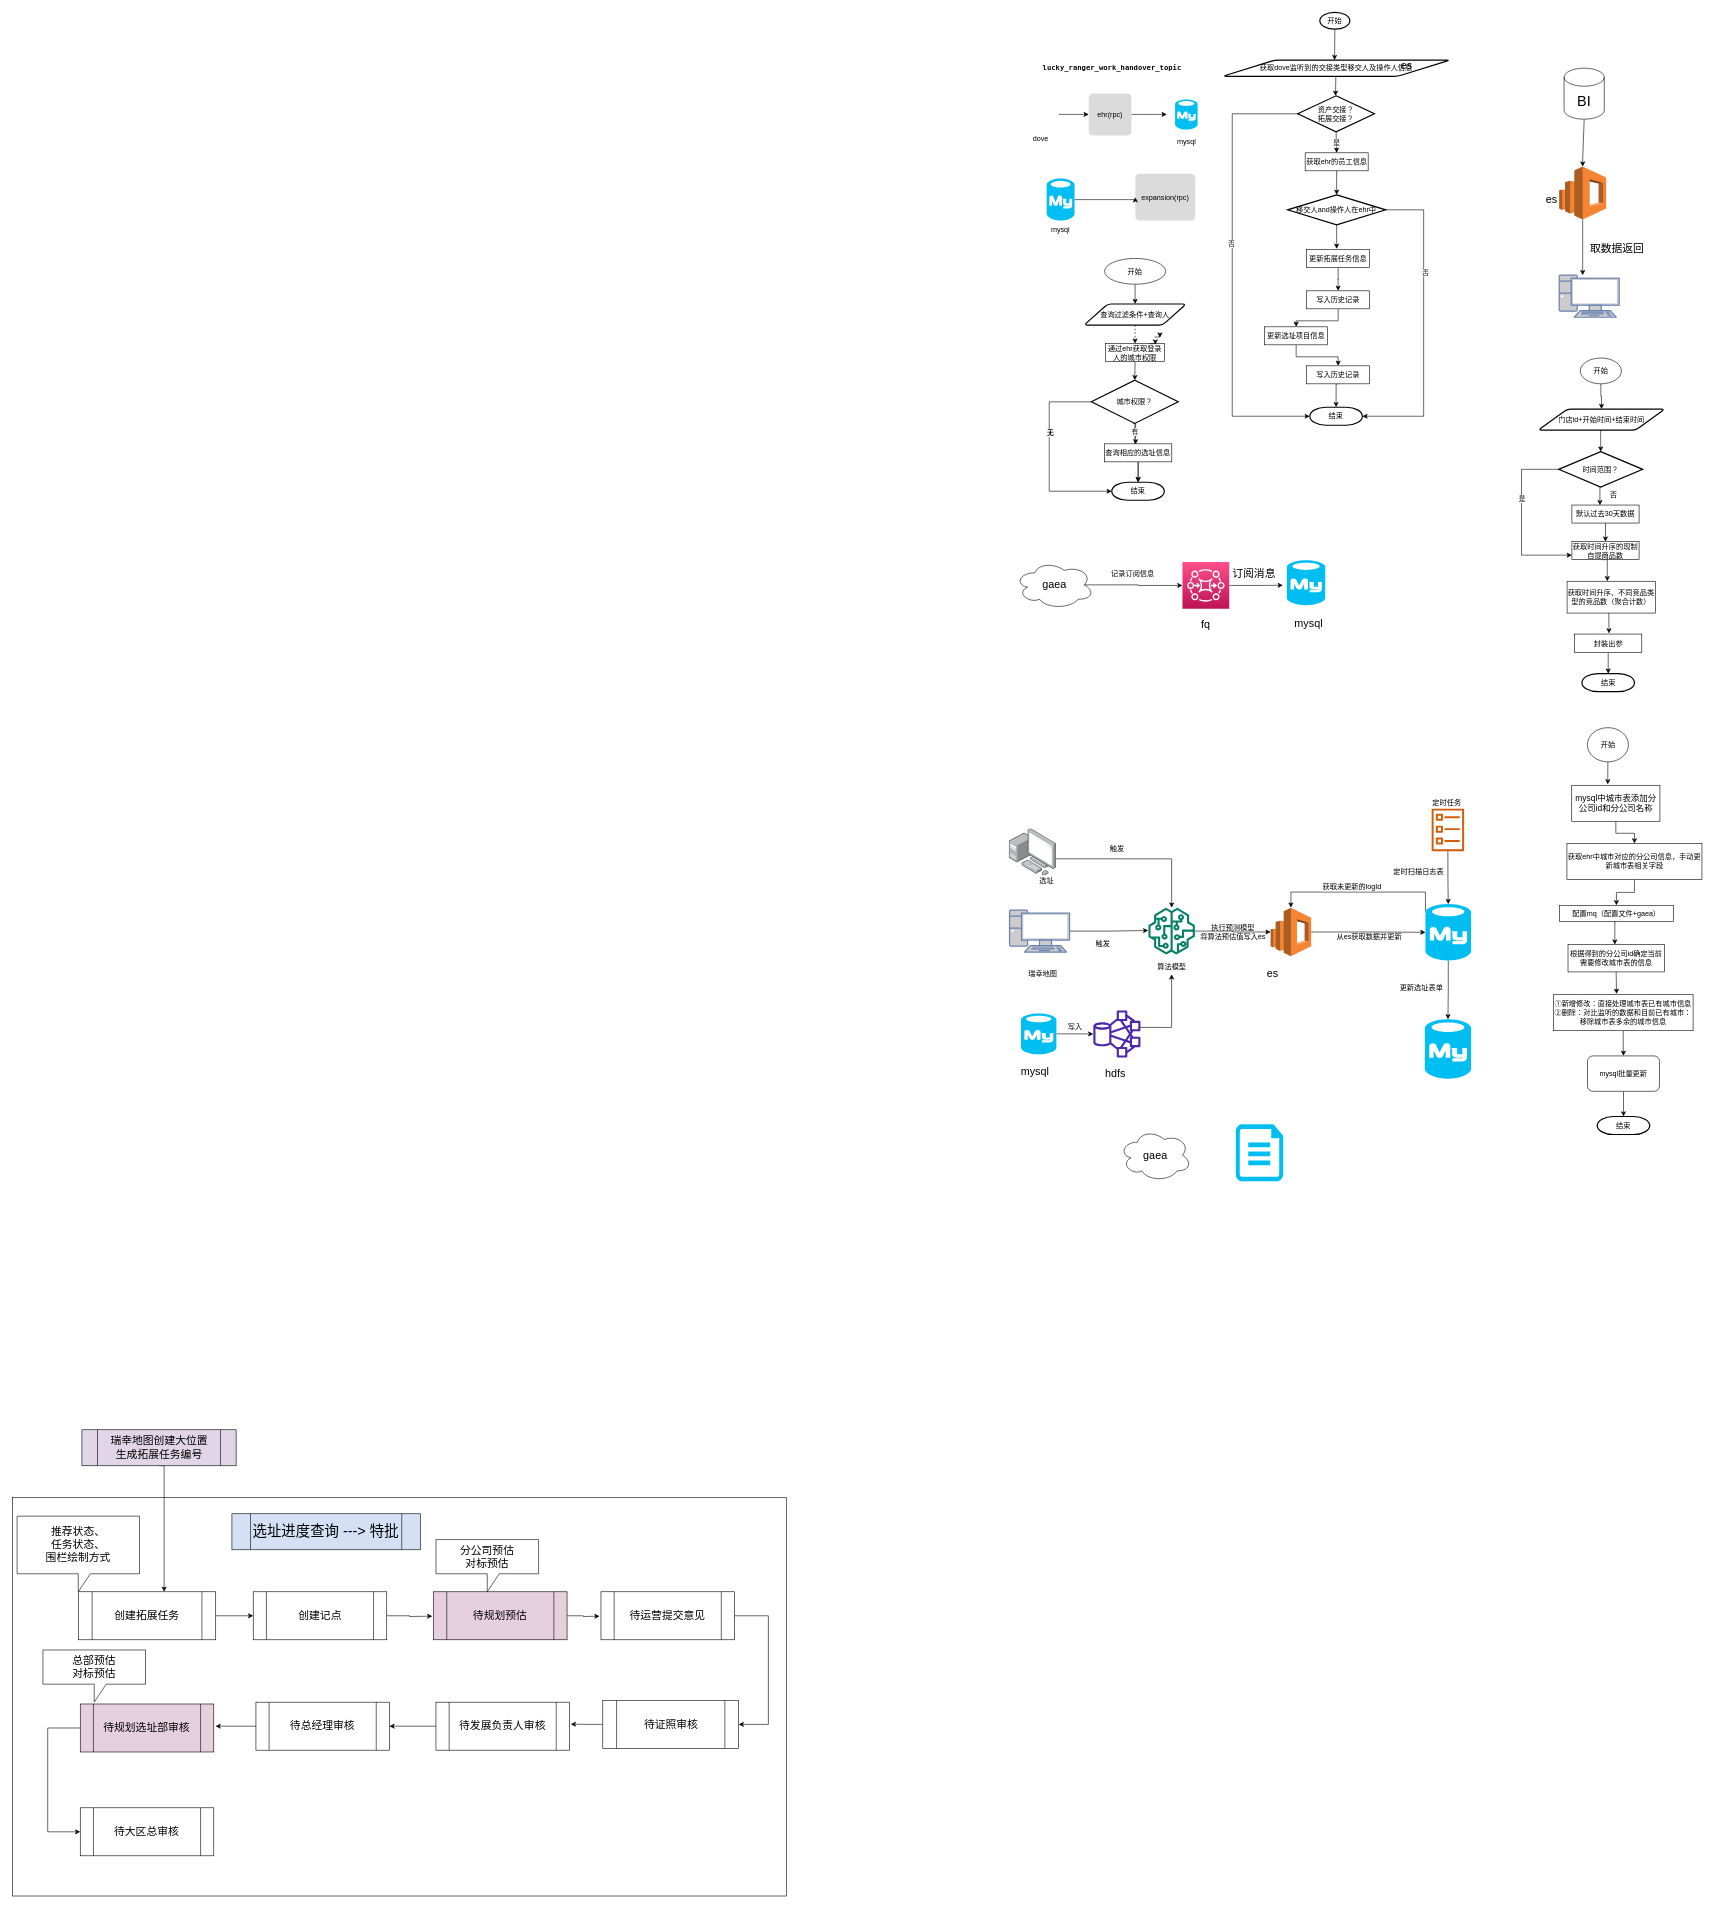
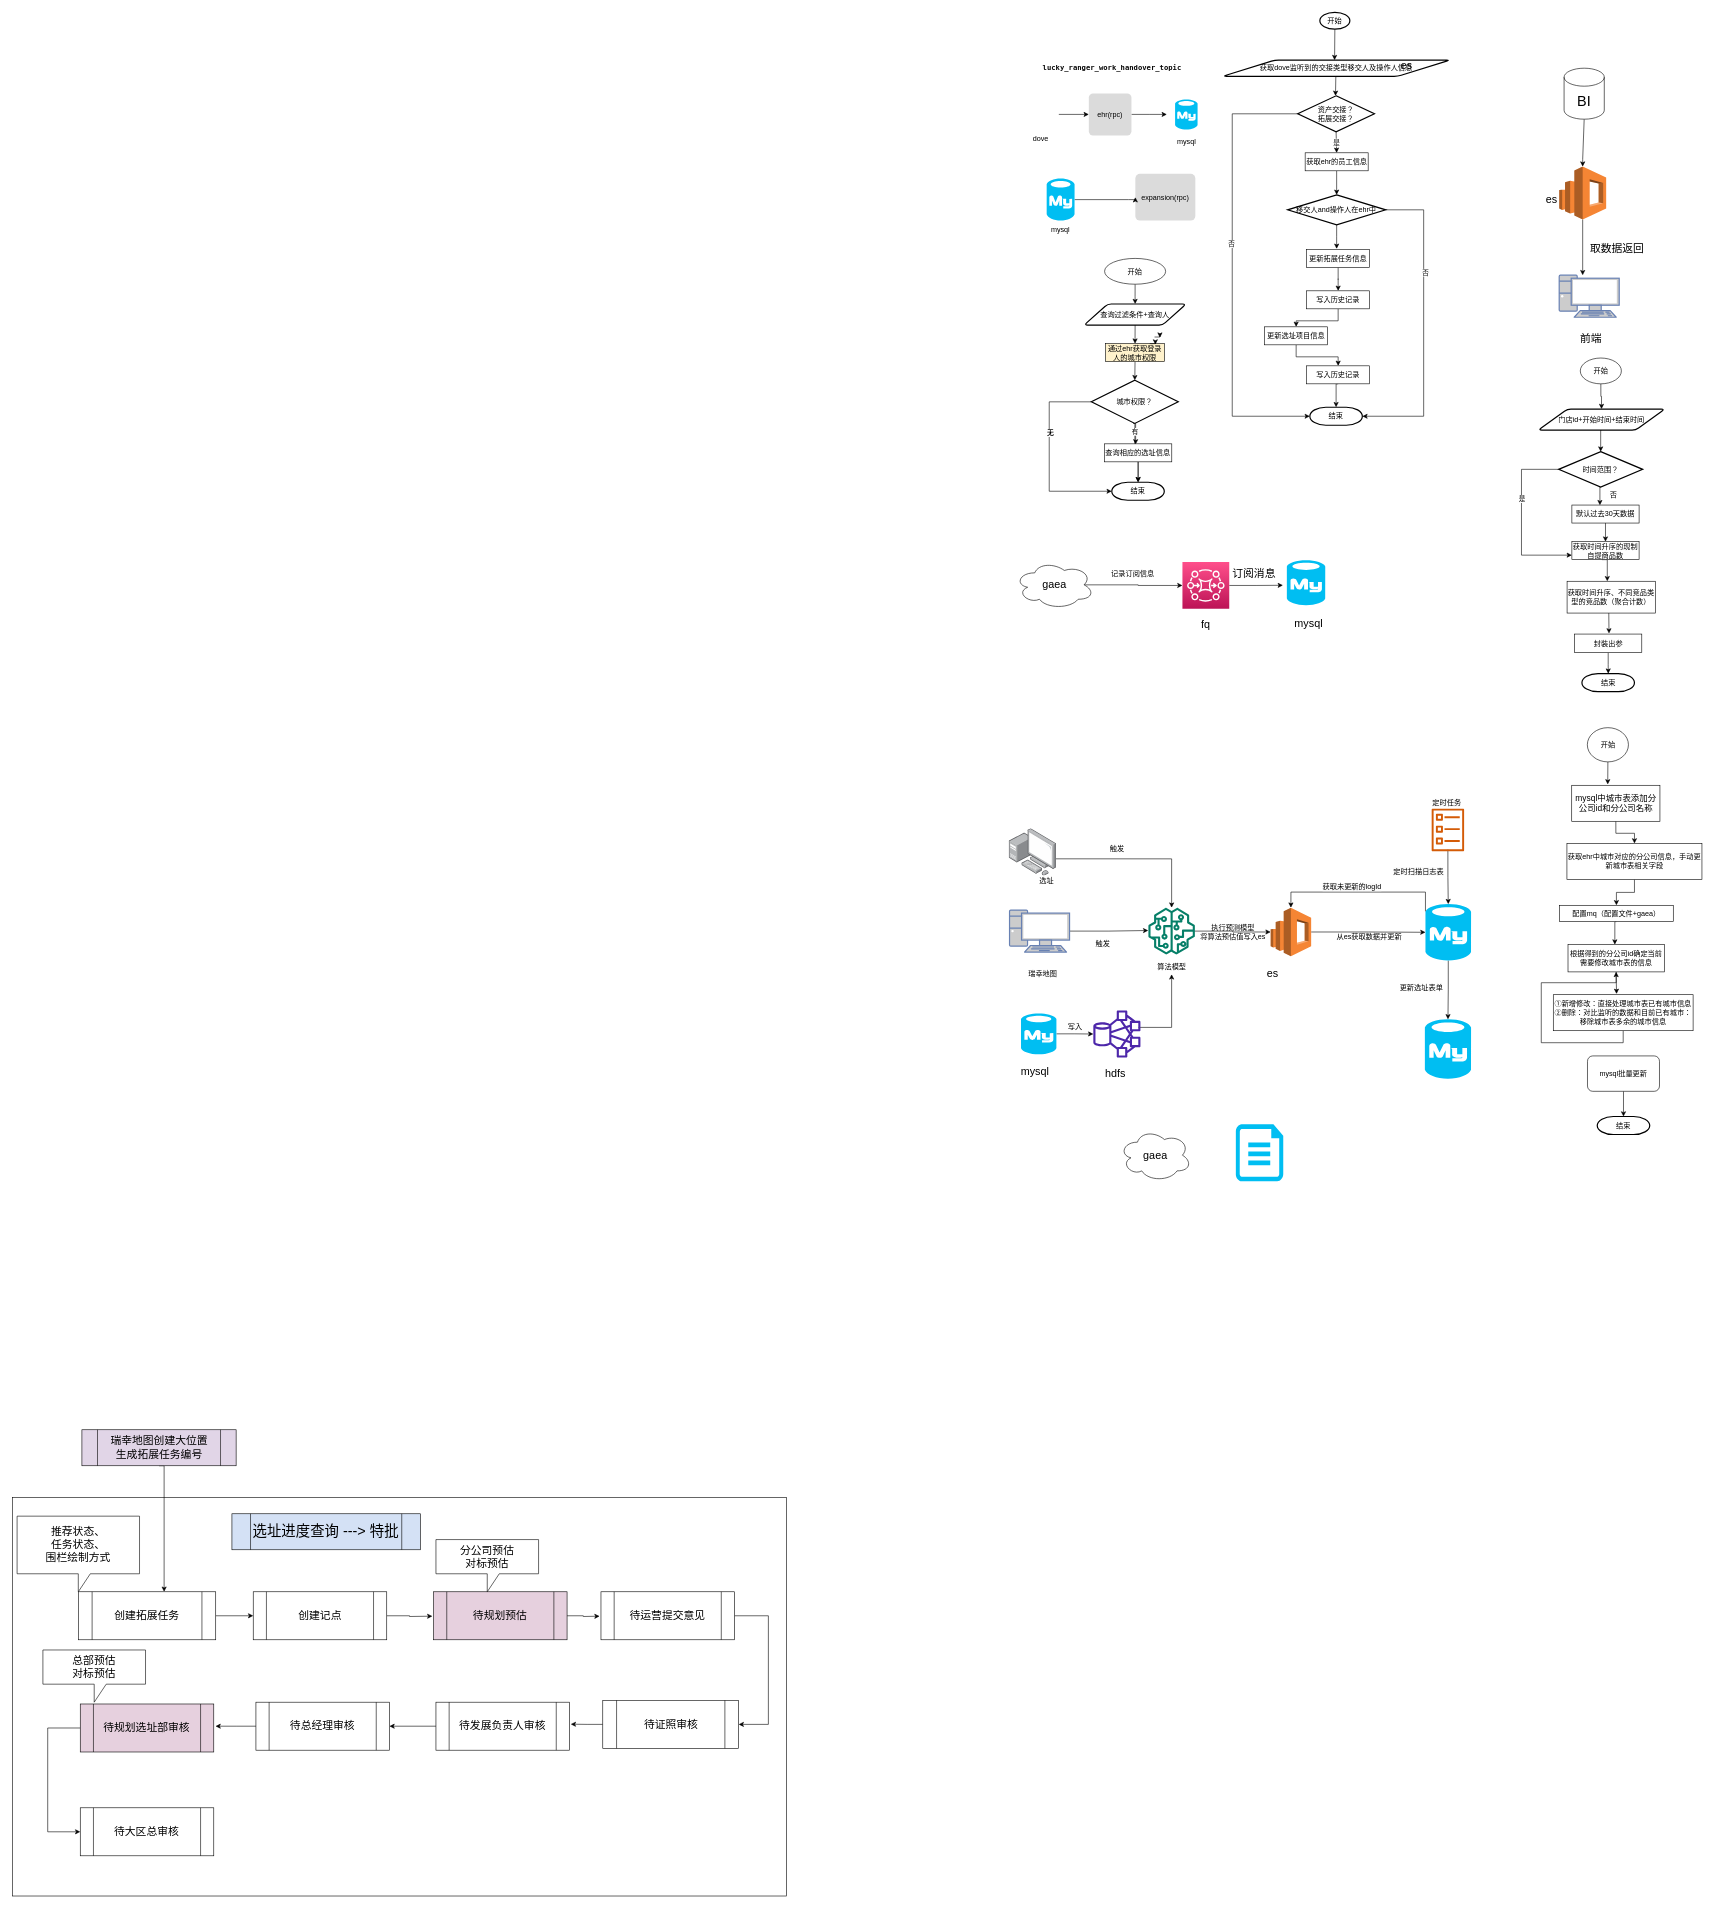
(1135, 332) -> (1135, 332)
none -> (1591, 339)
(1135, 353) -> (1135, 353)
(1623, 1050) -> (1541, 1019)
